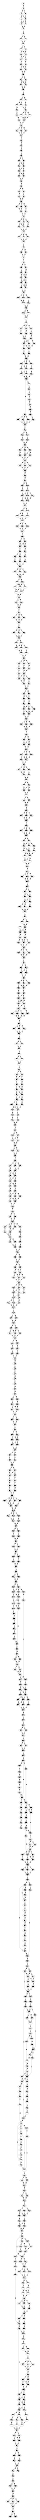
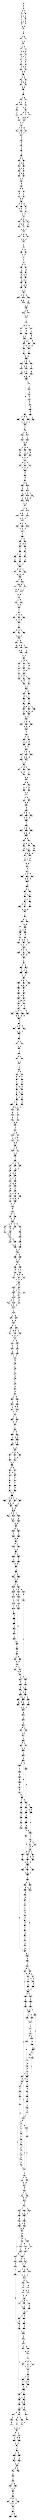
(24, 1288) -> none
none -> (20, 1455)
(22, 1892) -> (27, 1887)
